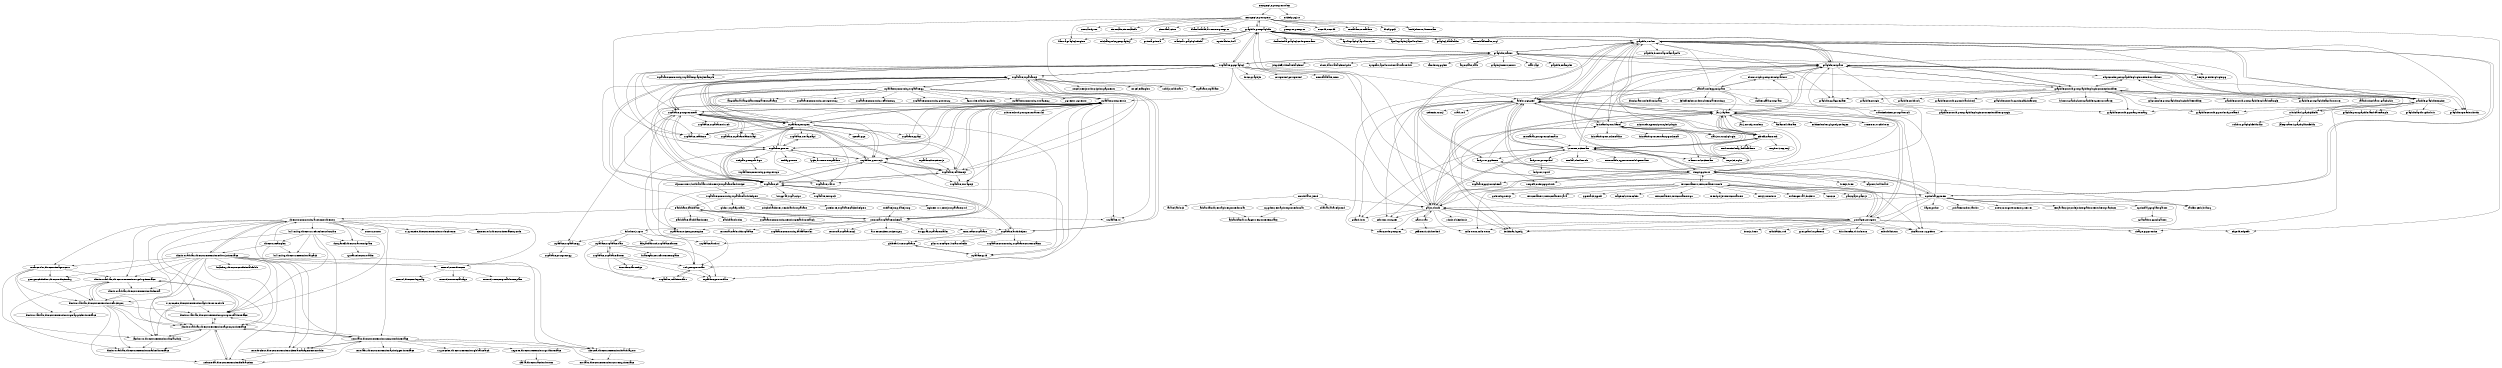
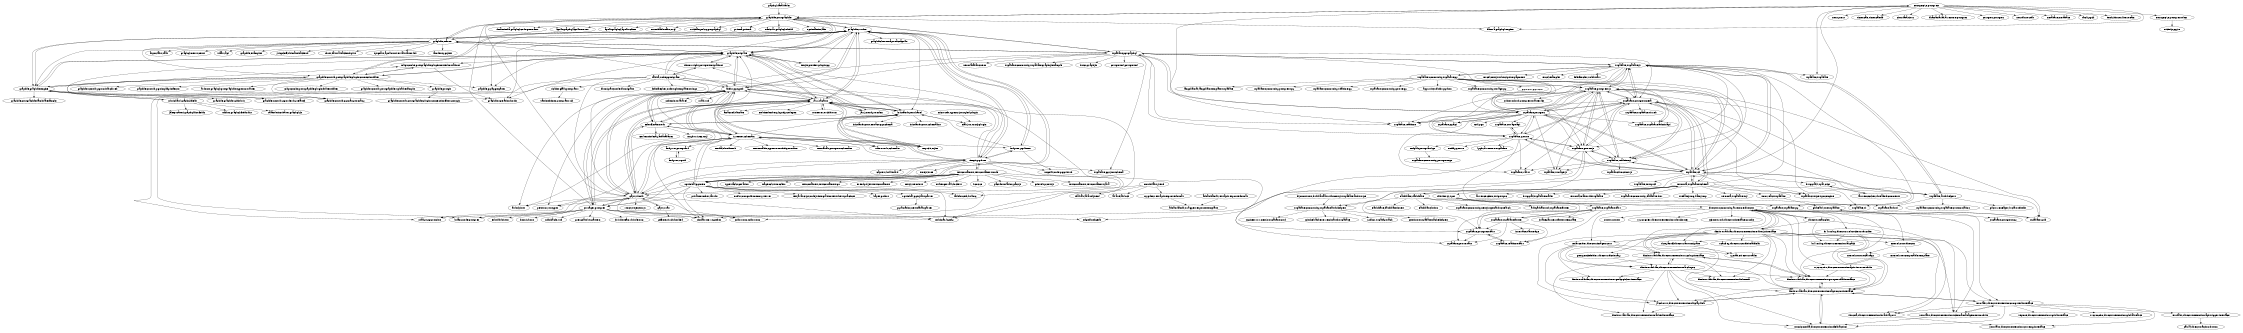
(1267, 11) -> (2050, 9)
(1089, 29) -> (1838, 18)
(1353, 35) -> (779, 11)
(1226, 41) -> (817, 29)
none -> (803, 80)
none -> (823, 83)
(1173, 89) -> (1587, 77)
(1909, 101) -> none
(2320, 101) -> none
(964, 105) -> (1509, 113)
(2340, 107) -> (232, 107)
(1435, 113) -> (676, 101)
(2420, 113) -> (229, 101)
none -> (1574, 115)
none -> (848, 134)
(859, 137) -> (1479, 125)
(1559, 142) -> (787, 142)
none -> (679, 155)
(942, 166) -> (1620, 165)
(821, 172) -> none
(1592, 196) -> (737, 184)
(1857, 196) -> (1008, 184)
none -> (1879, 196)
(710, 202) -> (1380, 200)
none -> (568, 207)
(892, 213) -> (1693, 189)
(1359, 220) -> (519, 208)
(2152, 220) -> (915, 208)
(294, 238) -> (1777, 214)
(694, 267) -> (1481, 232)
(50, 273) -> (1671, 249)
(410, 279) -> none
(117, 297) -> (1697, 274)
(300, 328) -> none
(190, 342) -> none
(287, 351) -> (1954, 315)
(536, 356) -> (2201, 320)
(228, 363) -> (1821, 327)
